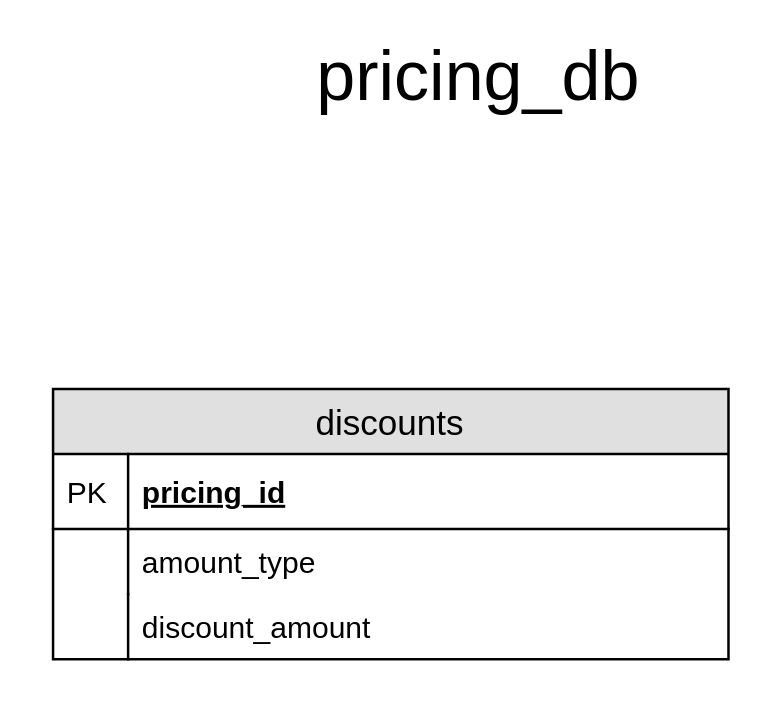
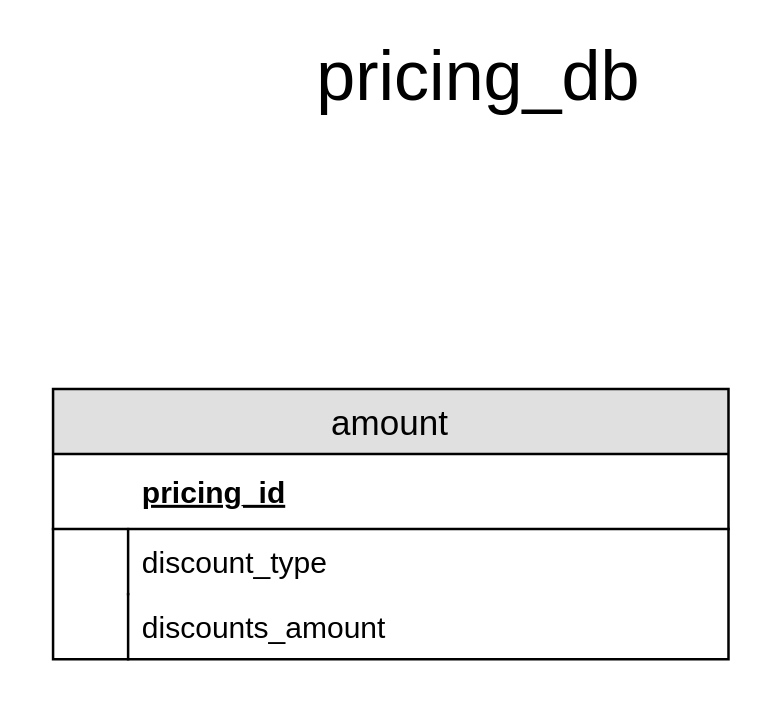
(389, 423) -> (389, 423)
(91, 491) -> none
(234, 563) -> (247, 563)
(264, 628) -> (272, 628)
